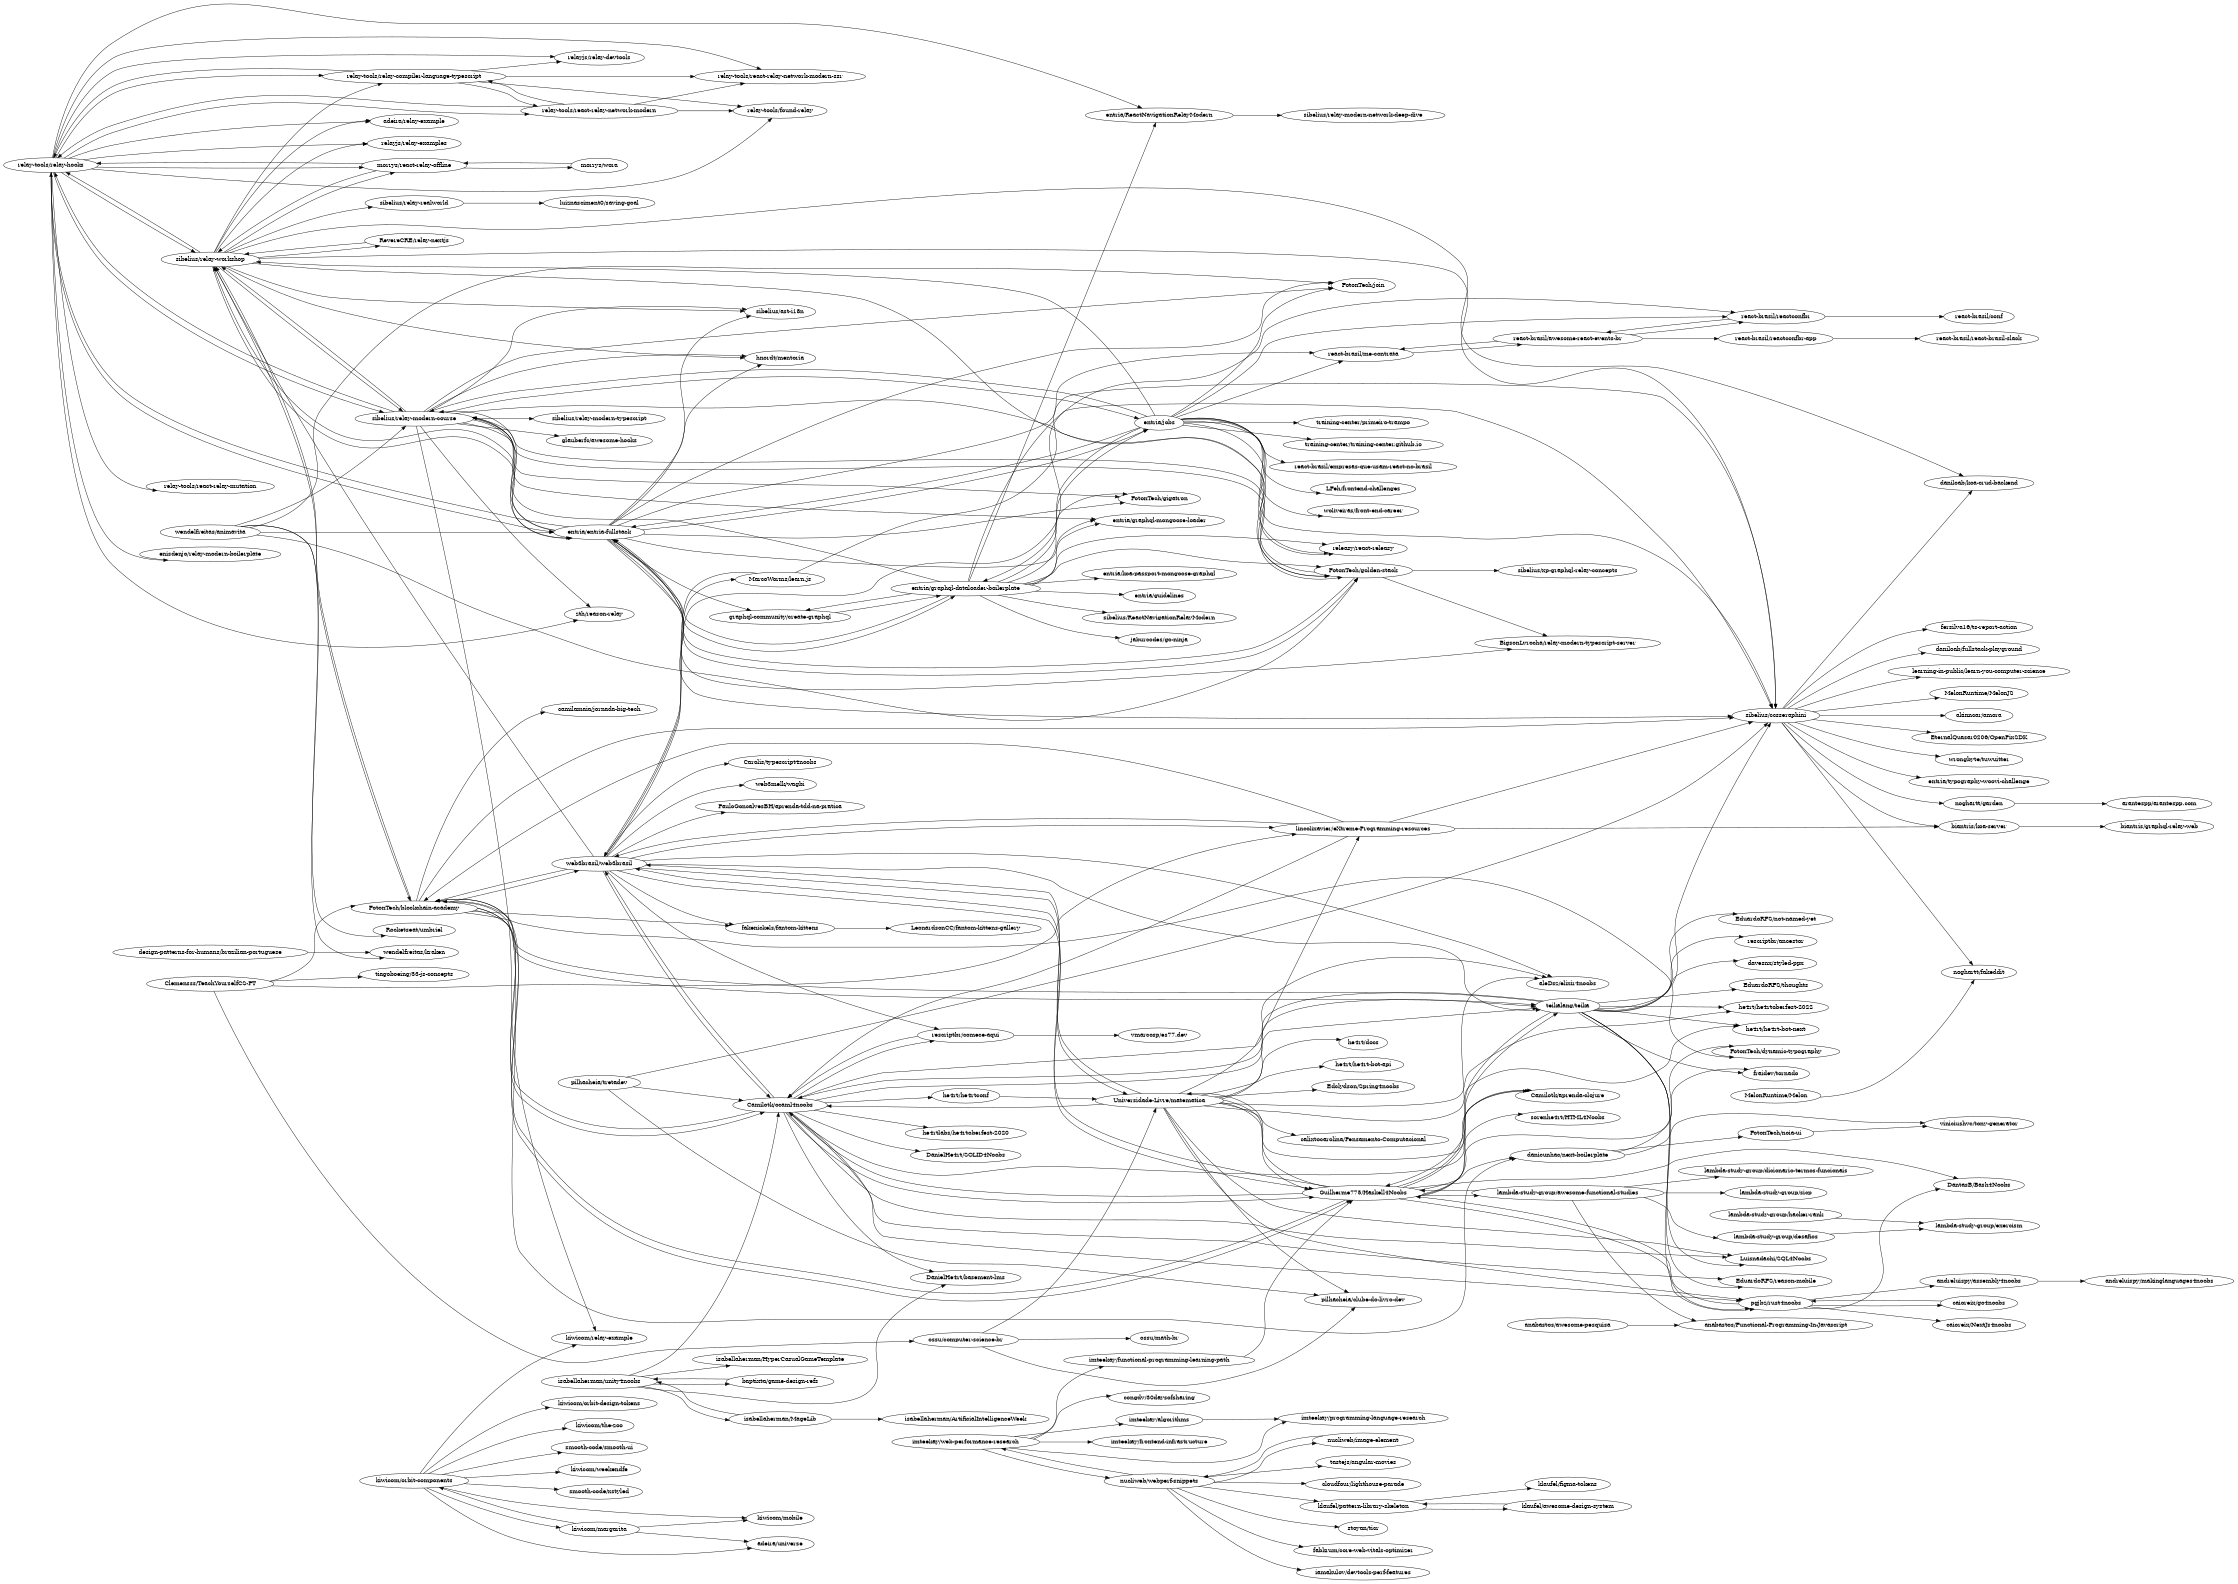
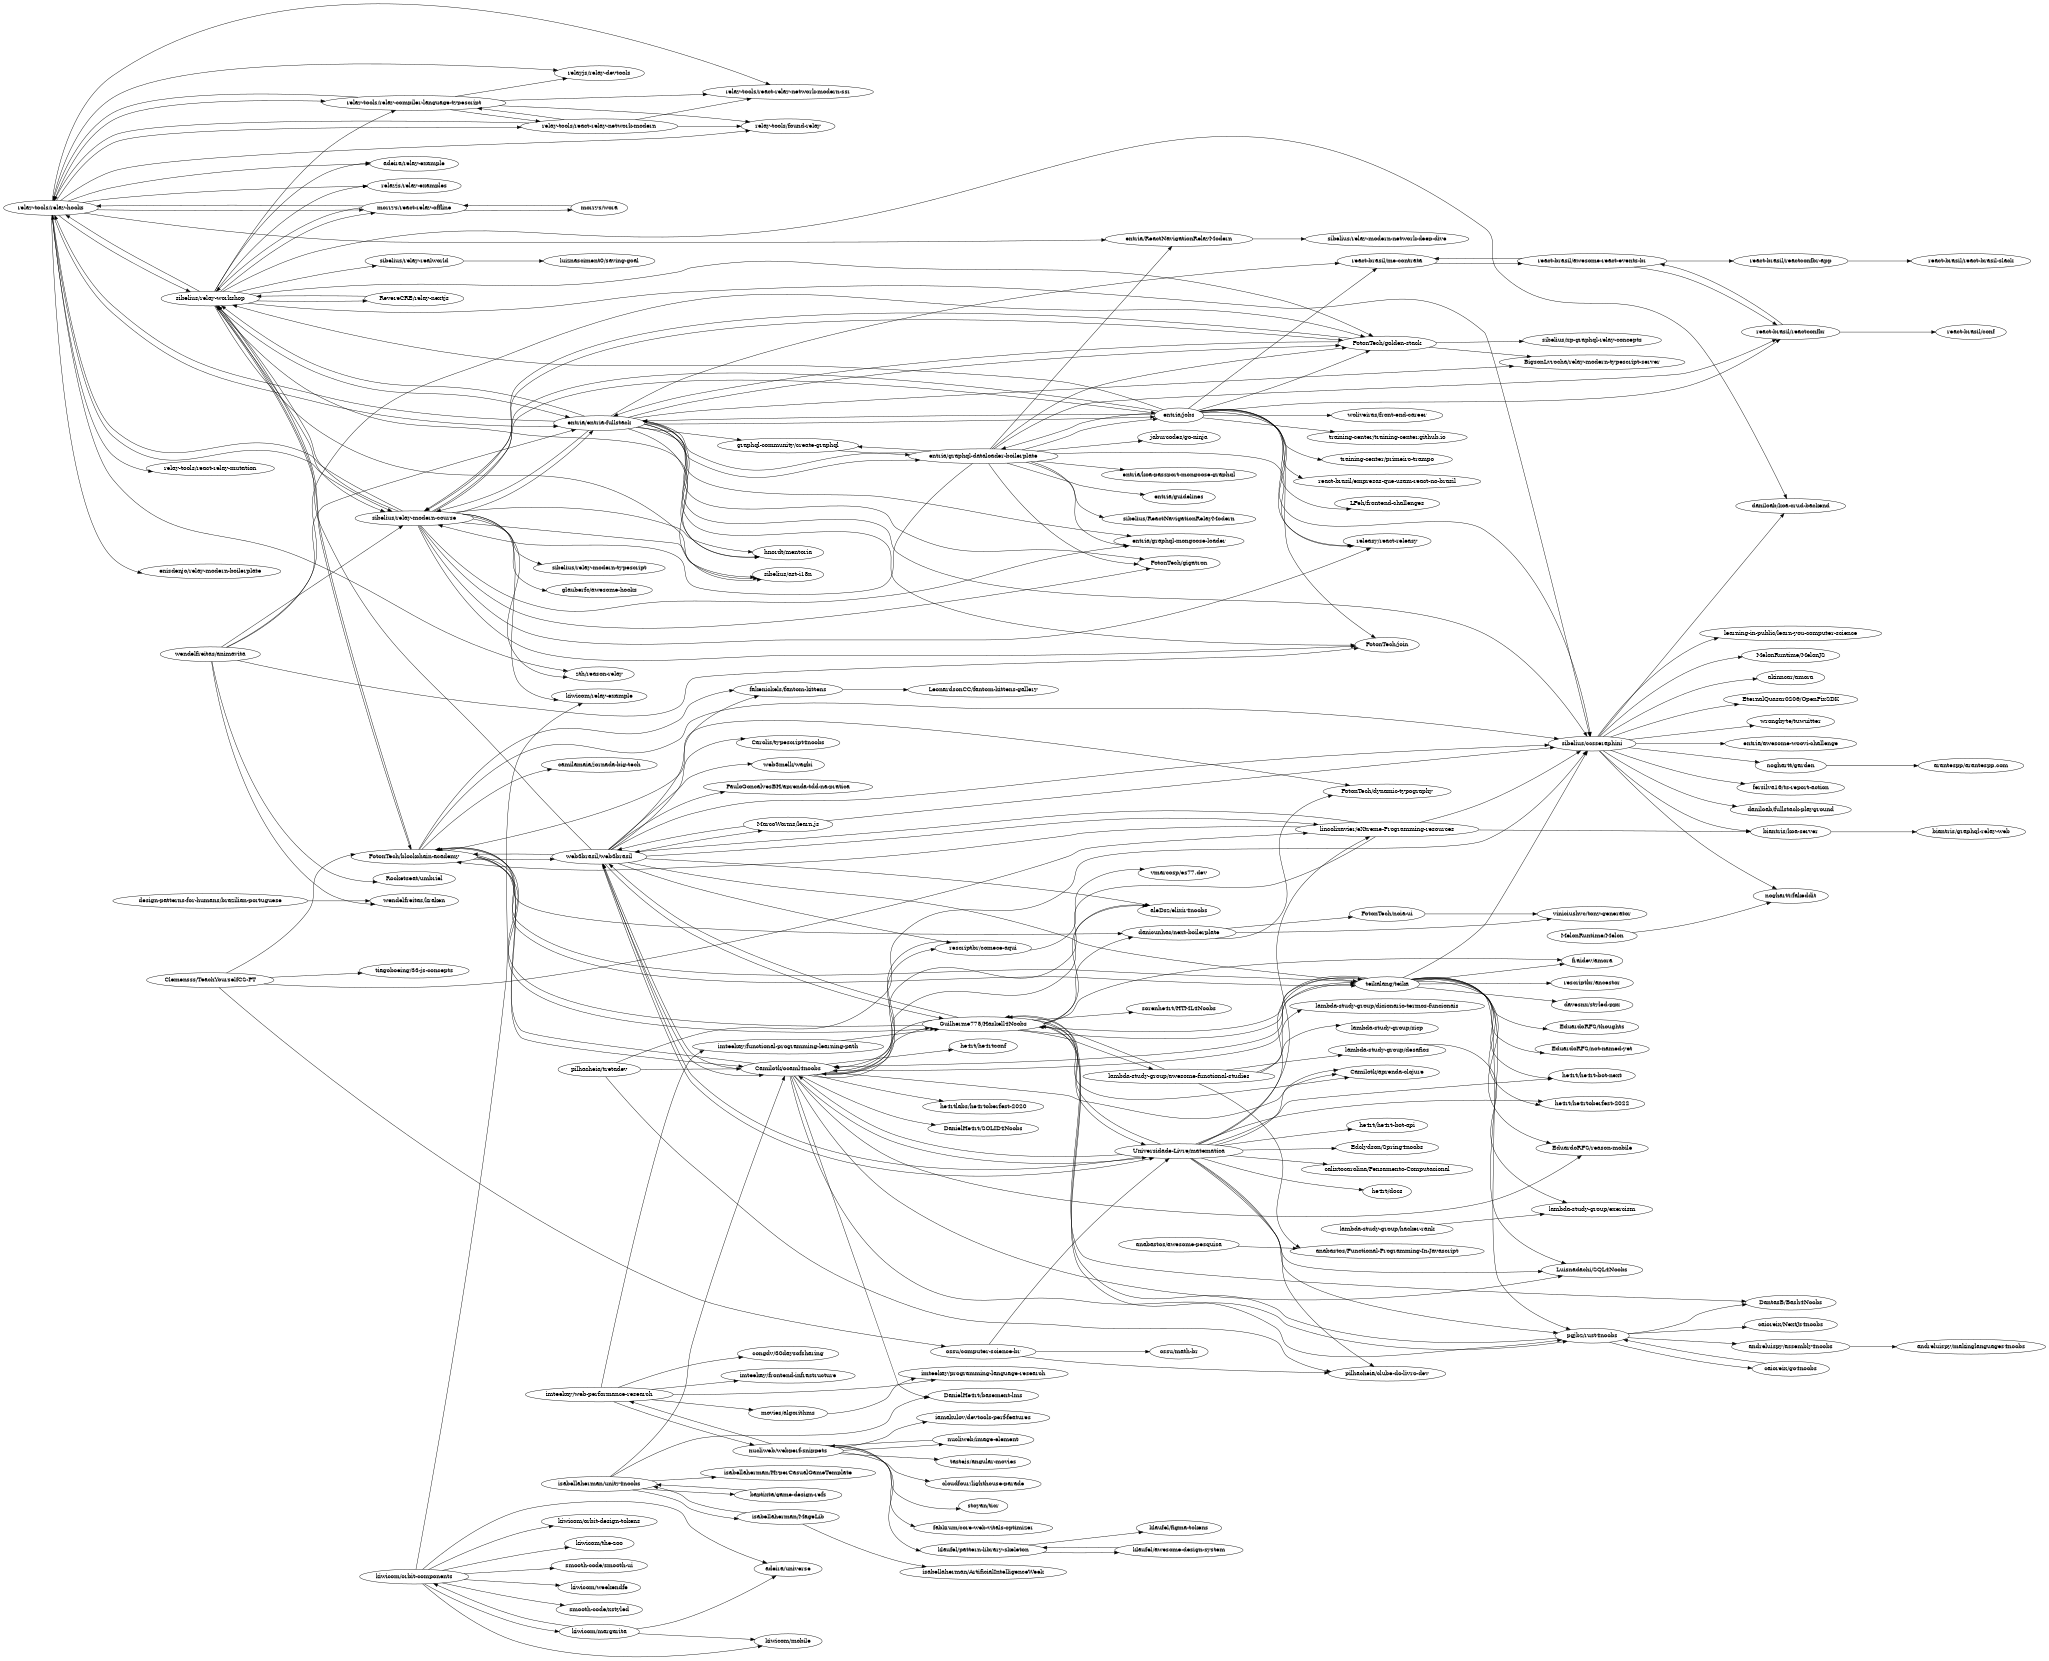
(1979, 782) -> (1791, 744)
(1776, 1074) -> (1592, 961)
(1046, 1098) -> (957, 1157)
(1159, 1420) -> (788, 1413)
